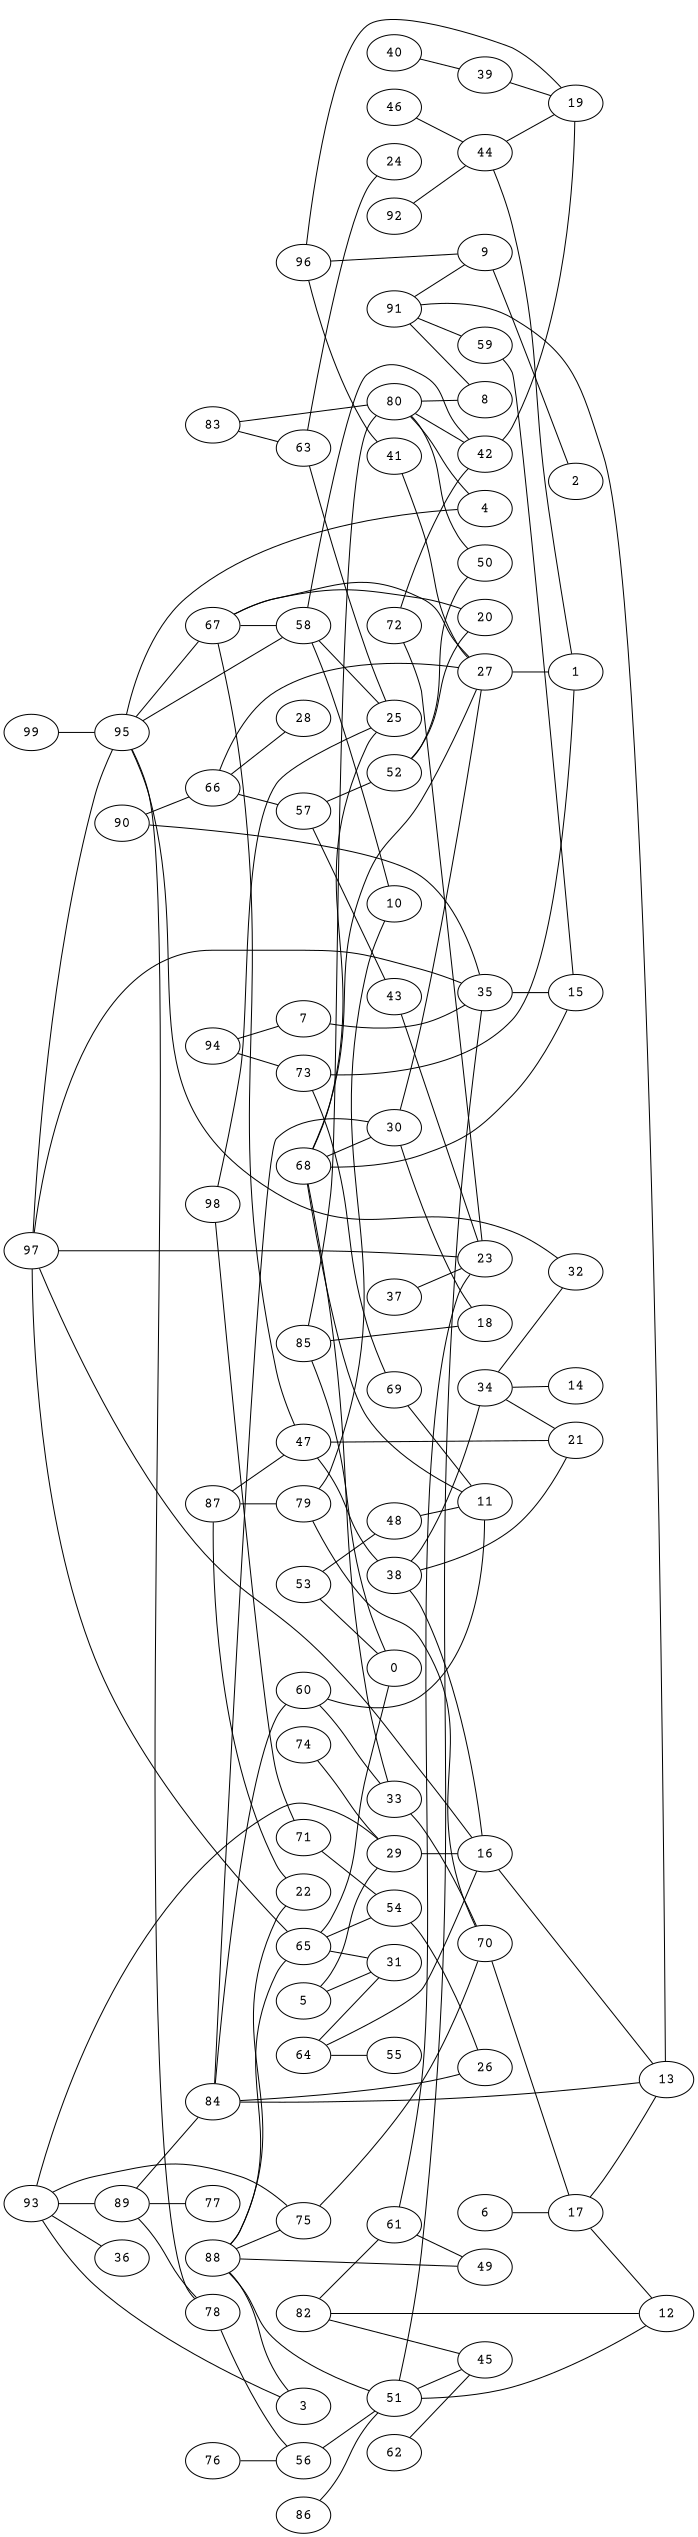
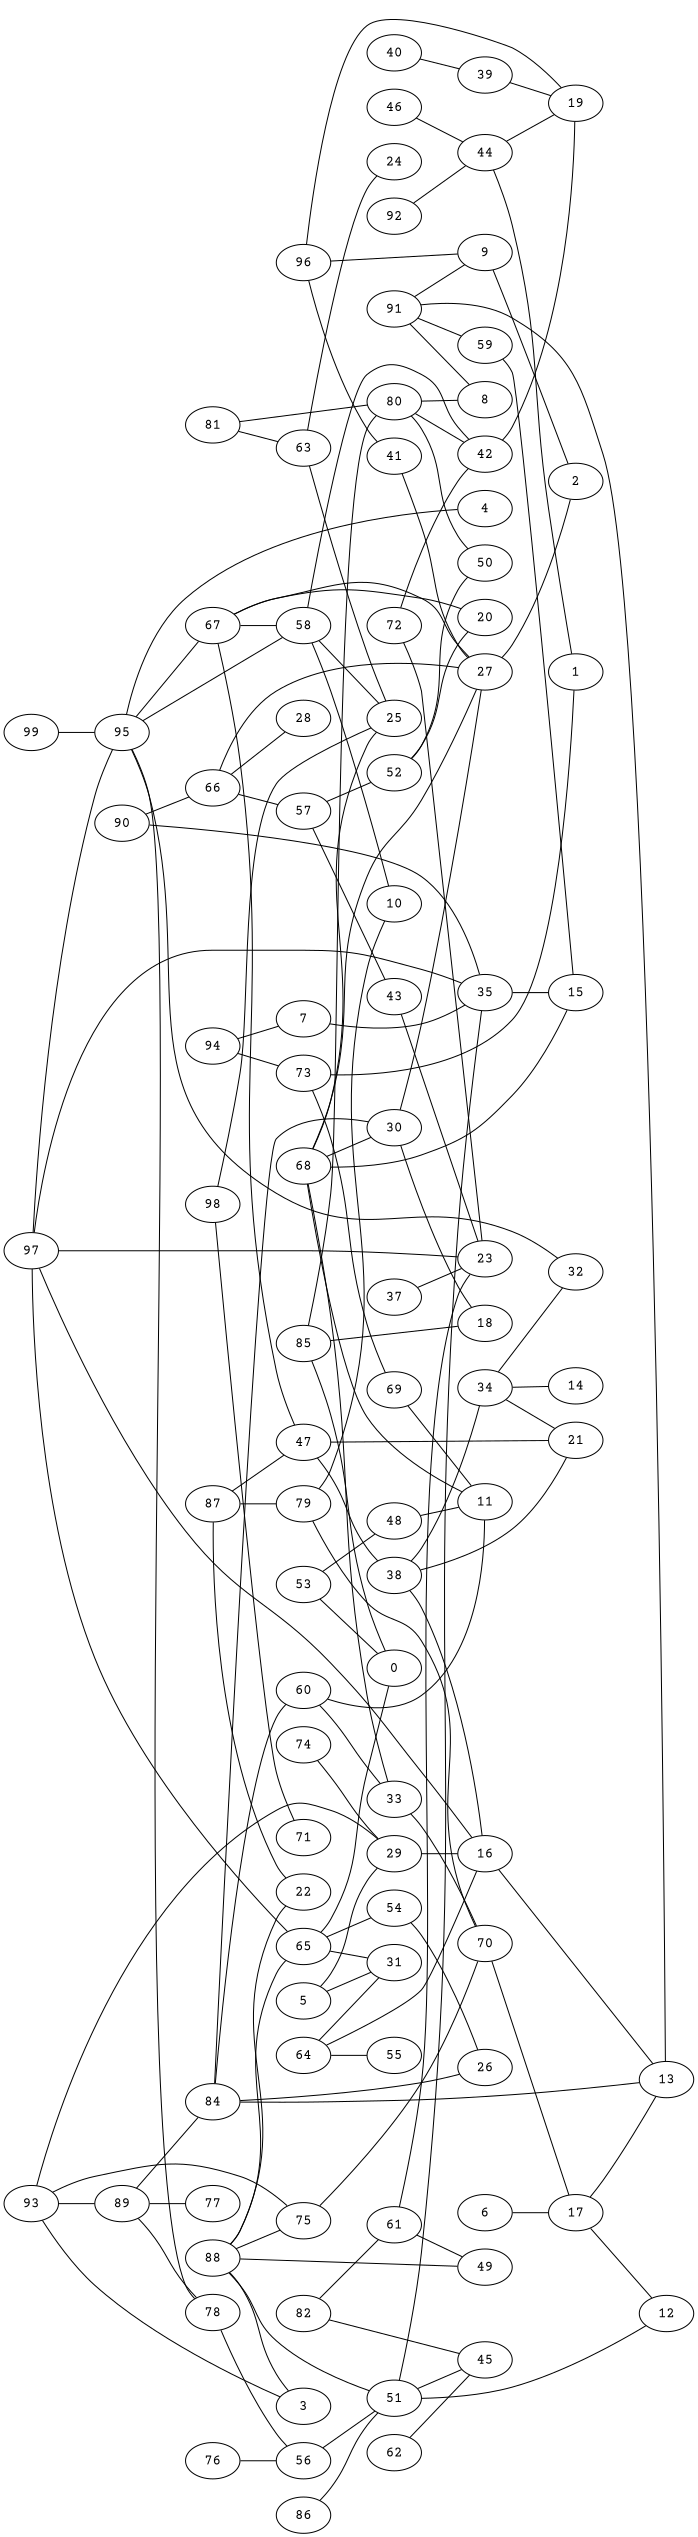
(213, 425) -> (213, 425)
(441, 457) -> none
(531, 672) -> (543, 582)
(343, 1868) -> none
(122, 2258) -> none
(485, 2314) -> none
